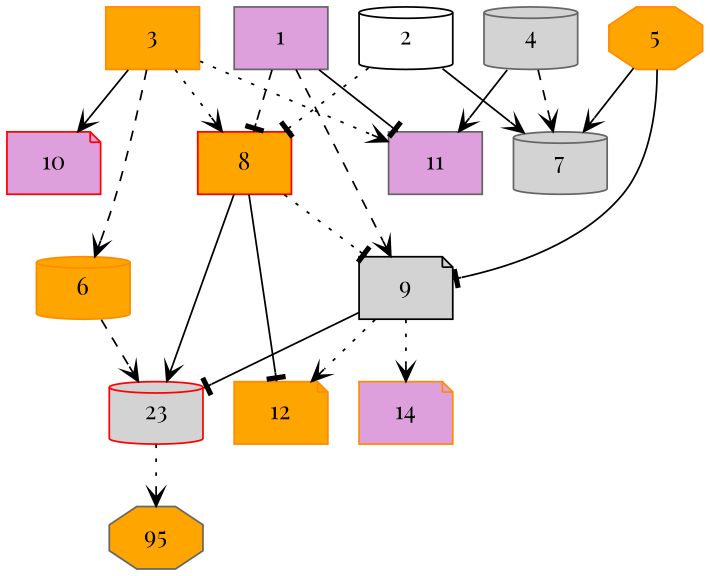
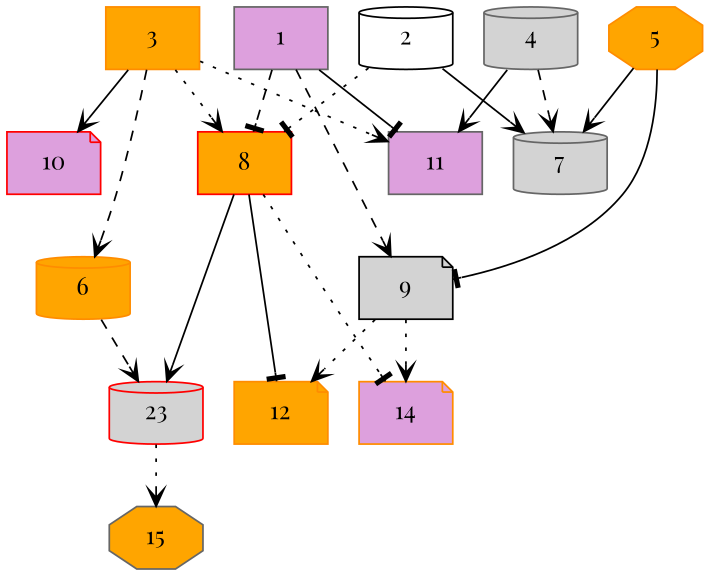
(322, 223) -> (321, 285)
(285, 348) -> none
(156, 538) -> (156, 538)
